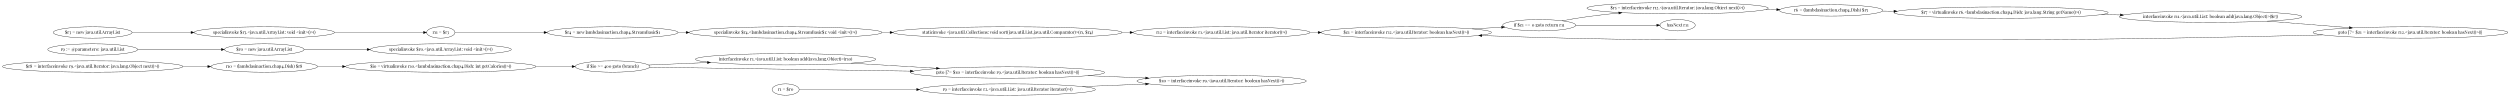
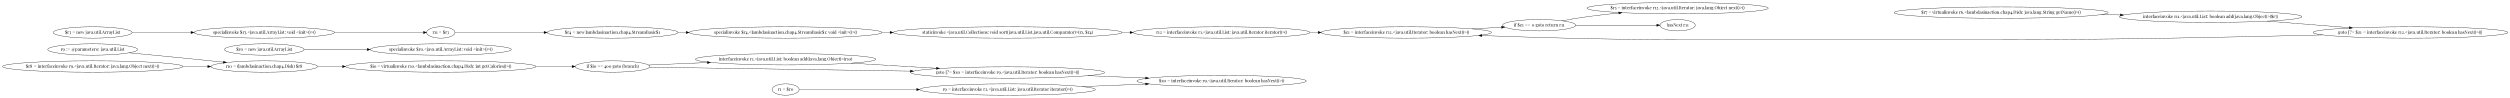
(1831, 10) -> none
(179, 49) -> (176, 57)
